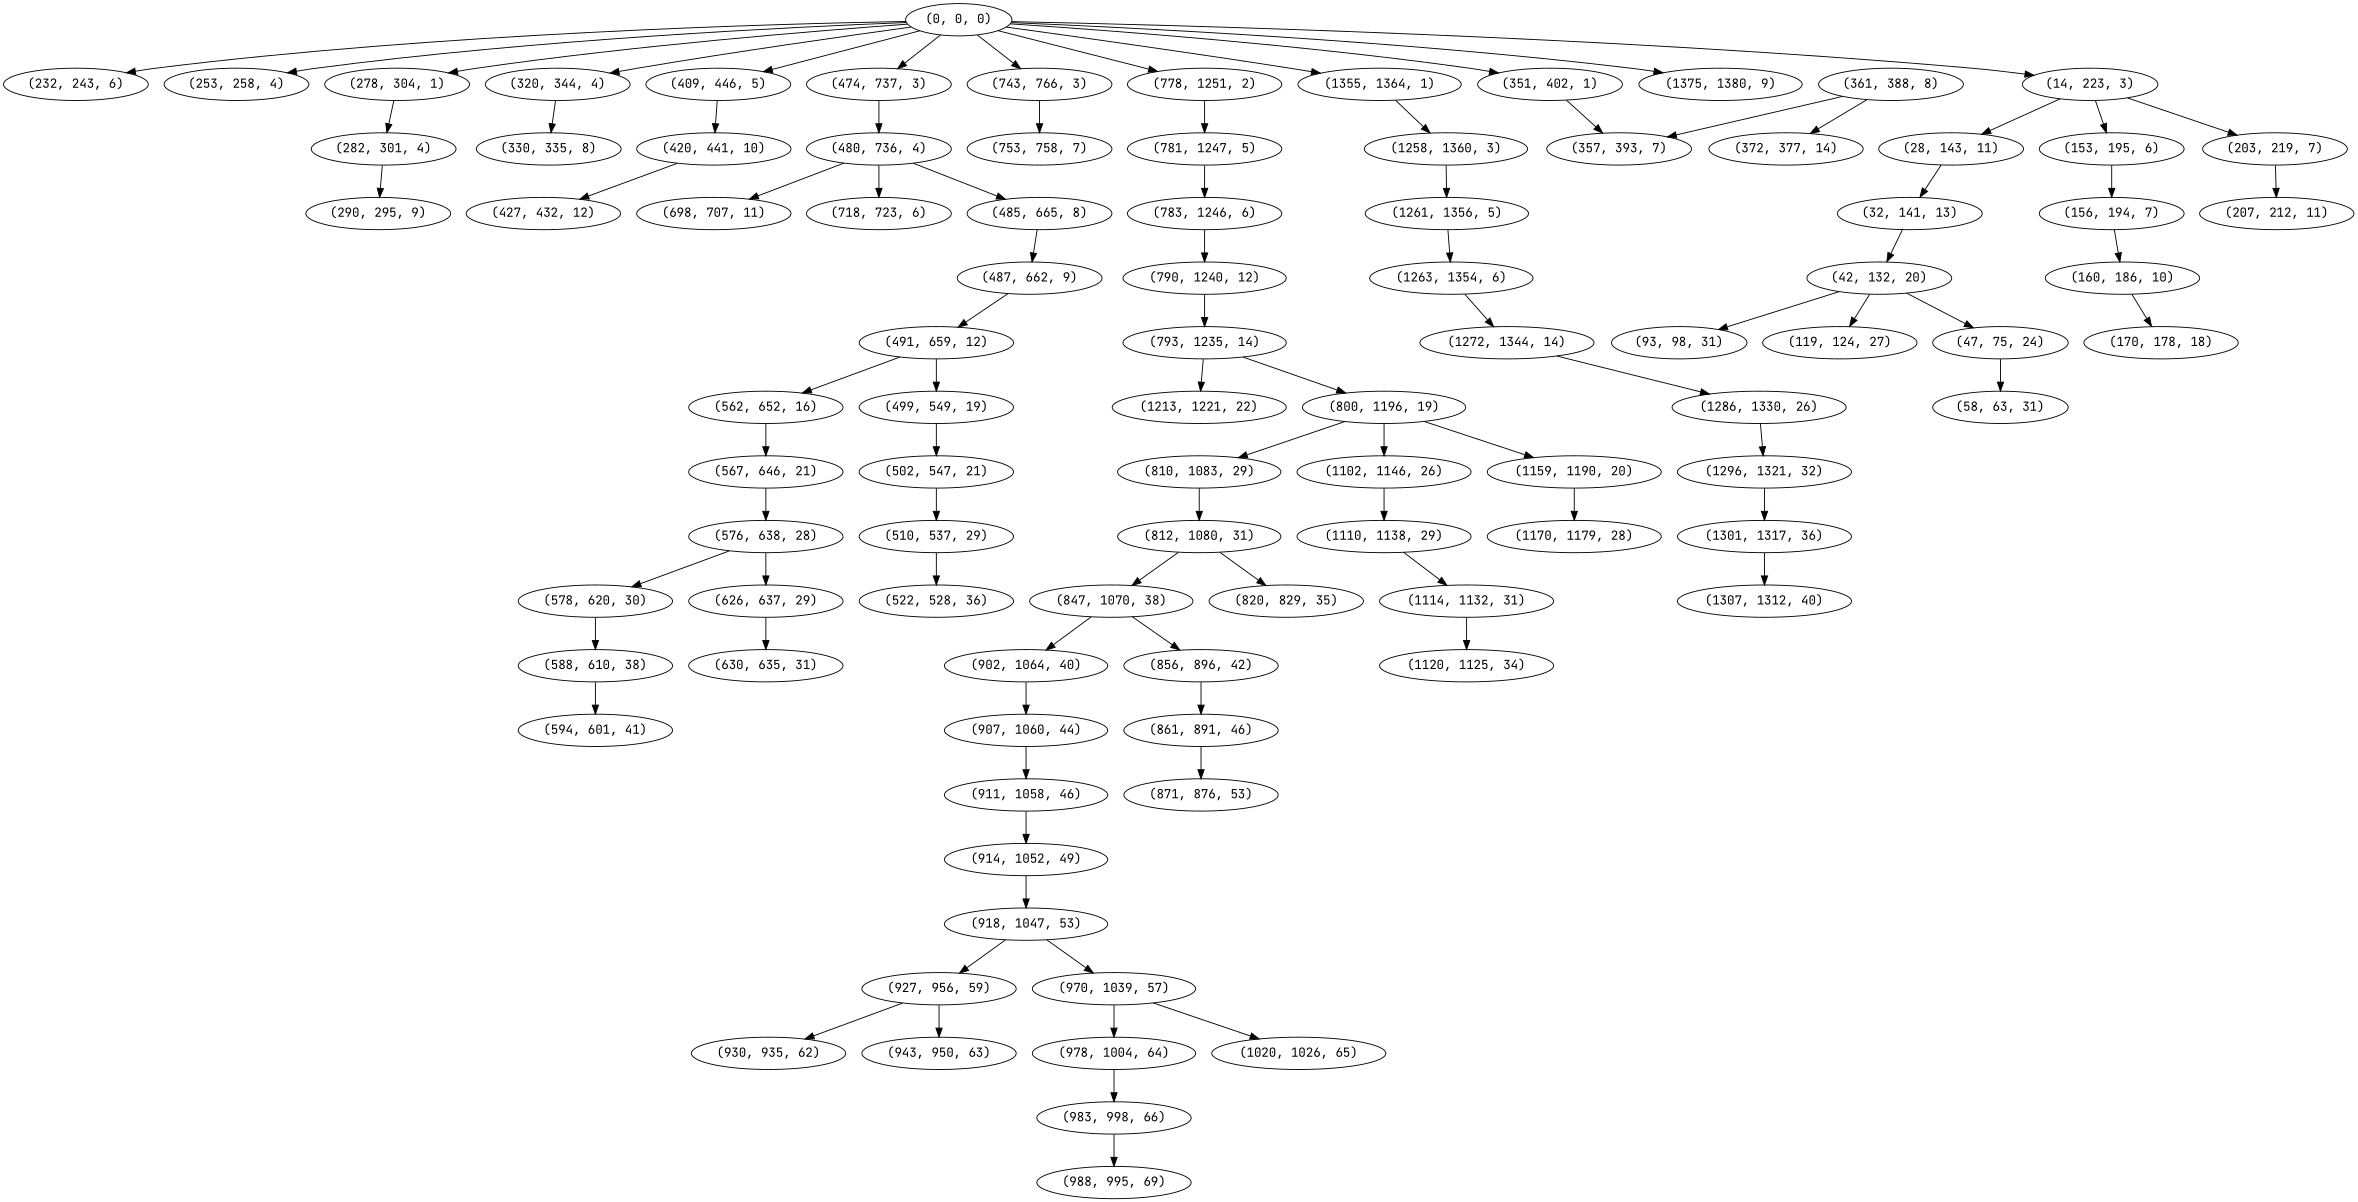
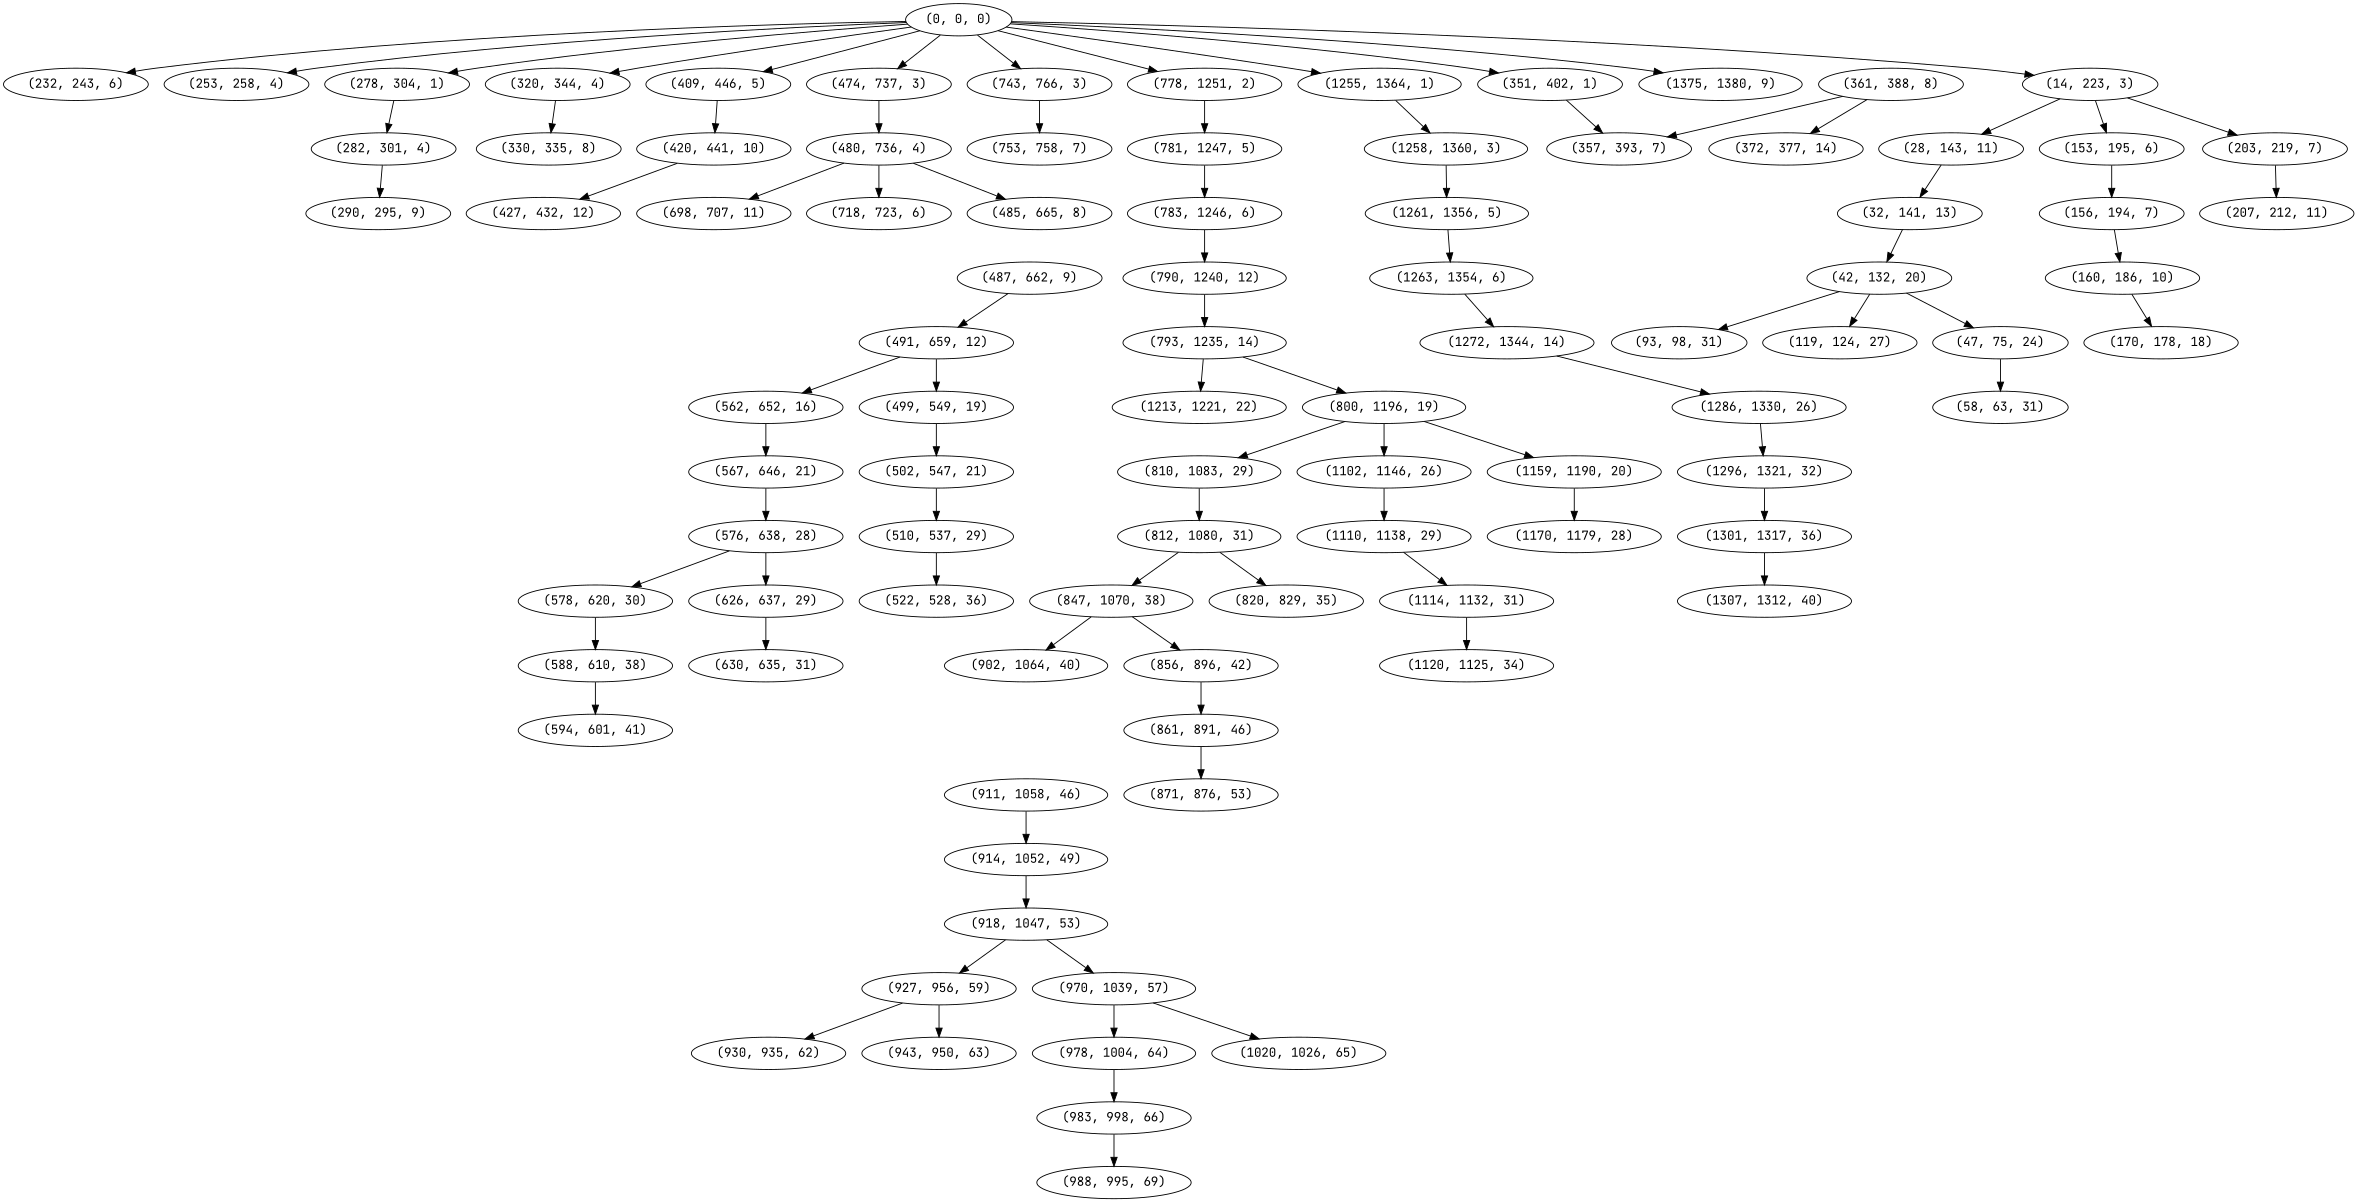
(1380, 84) -> (1380, 84)
(1035, 241) -> none
(1026, 730) -> none
